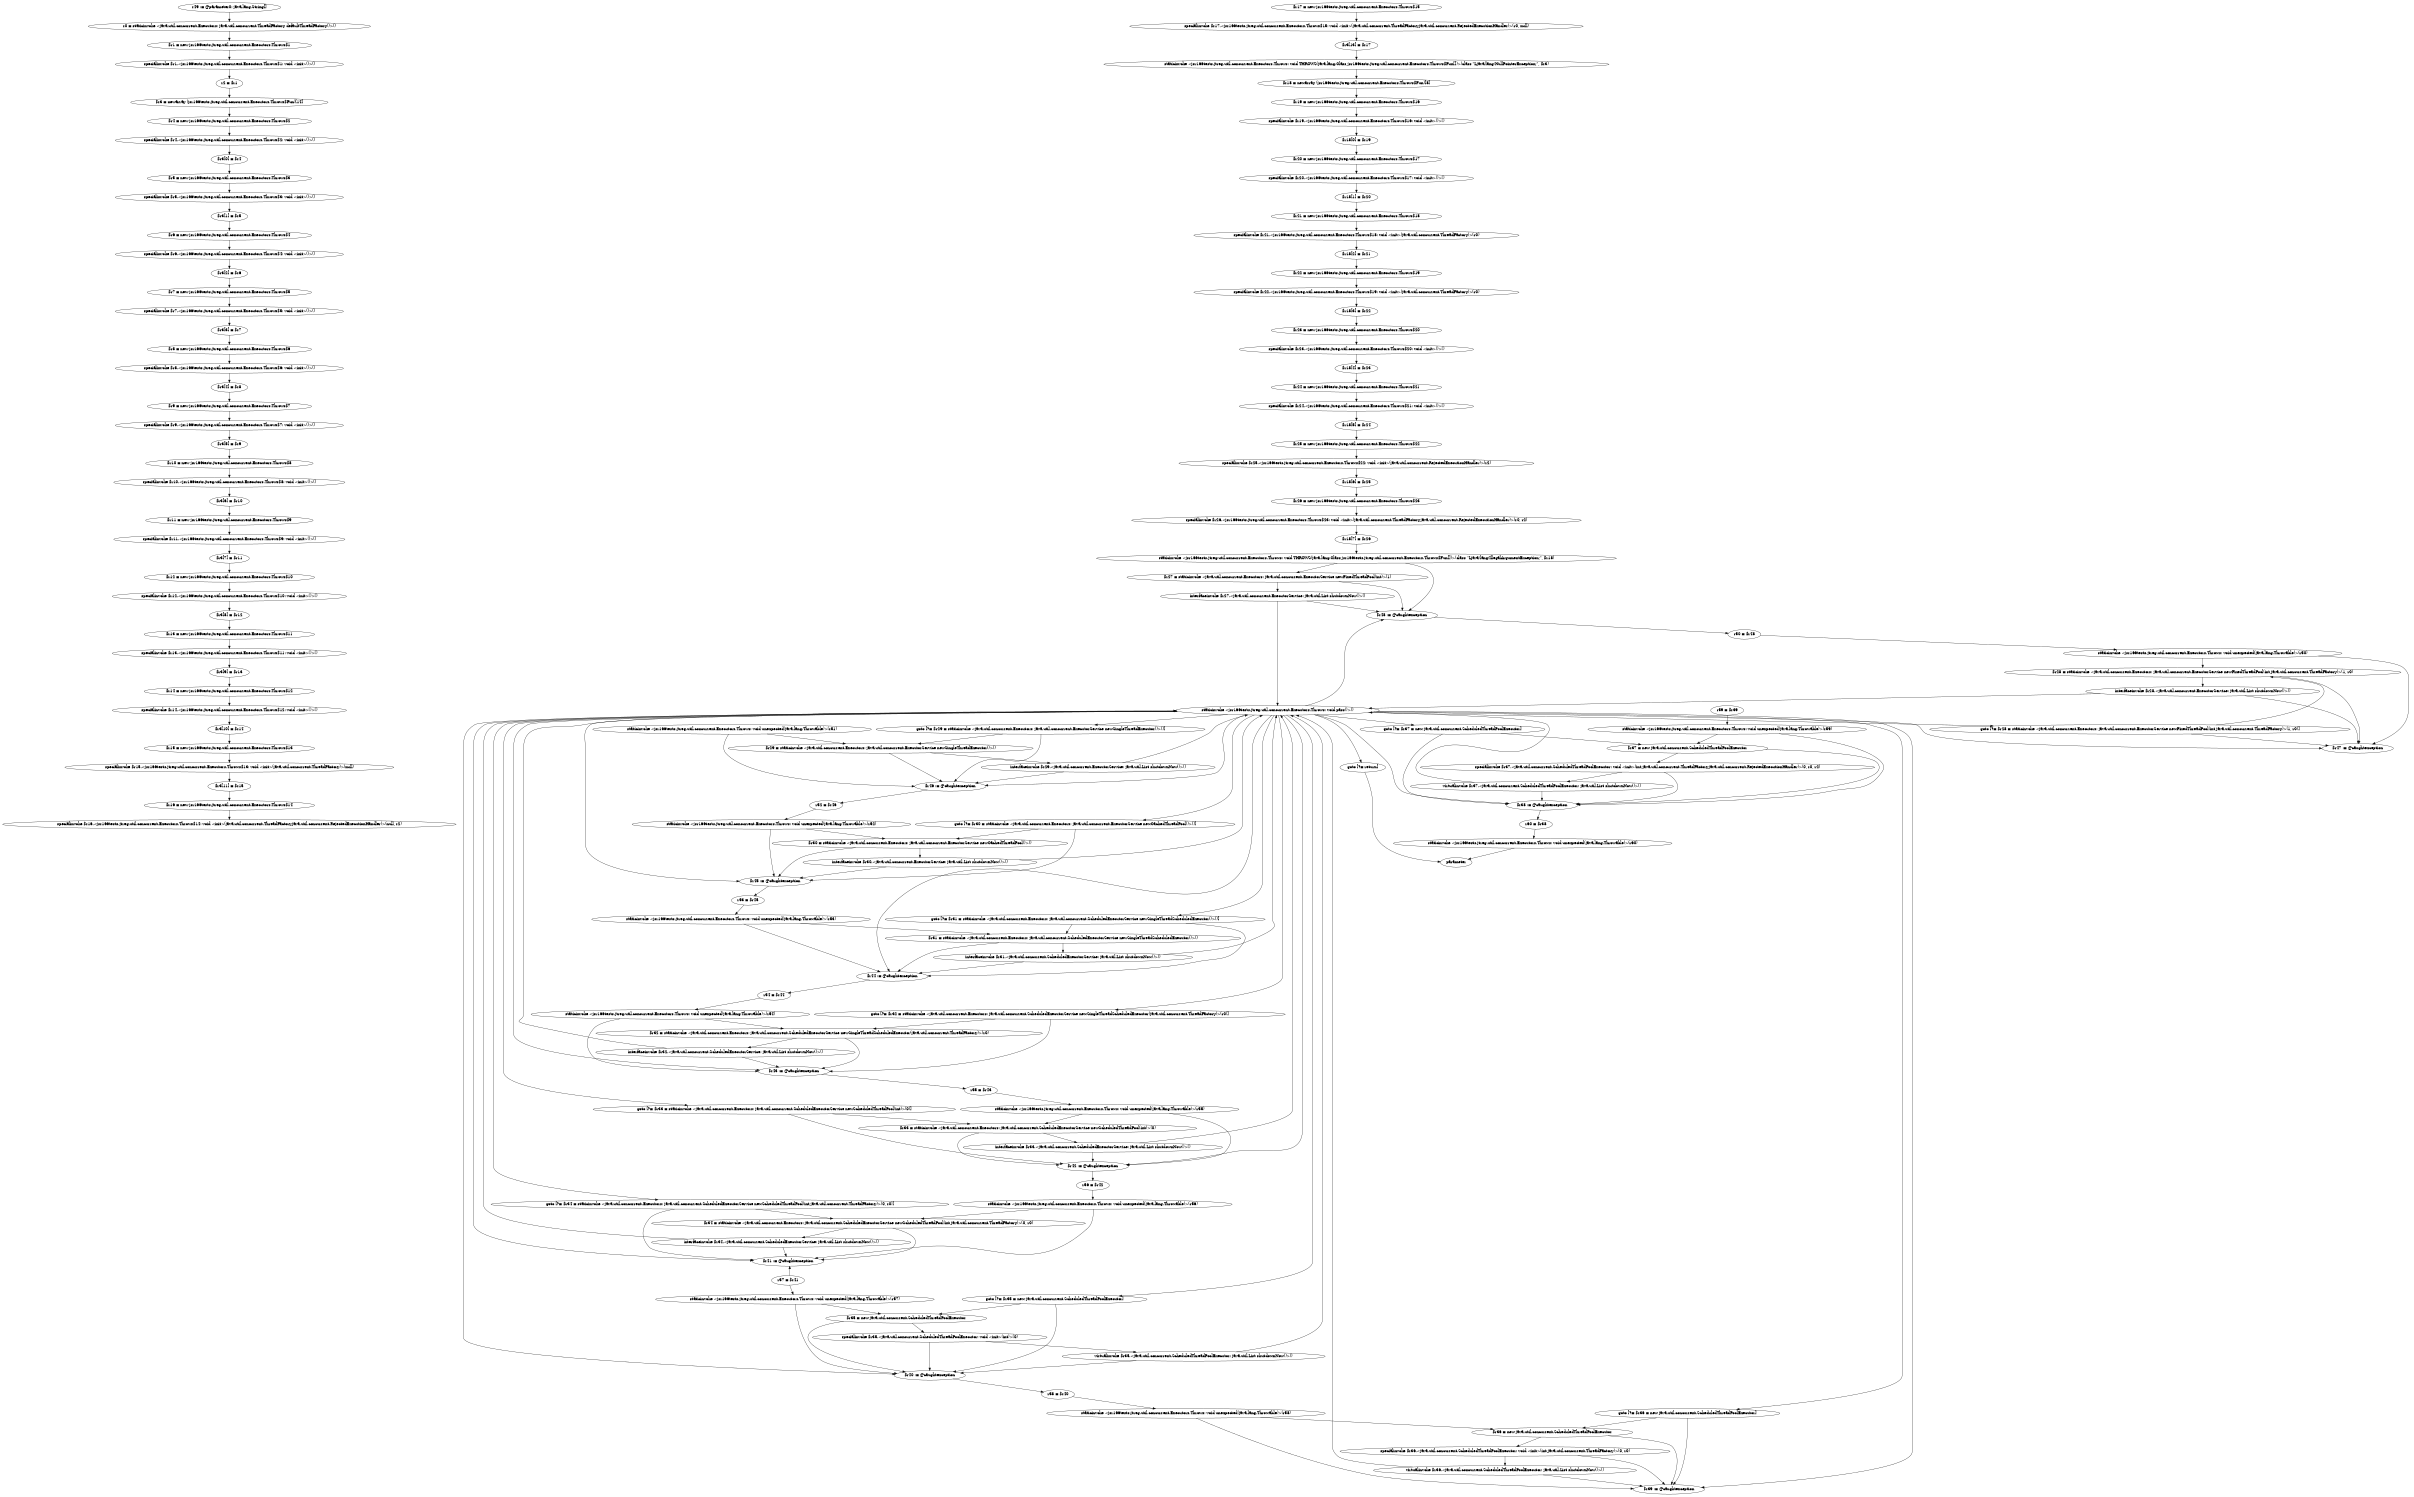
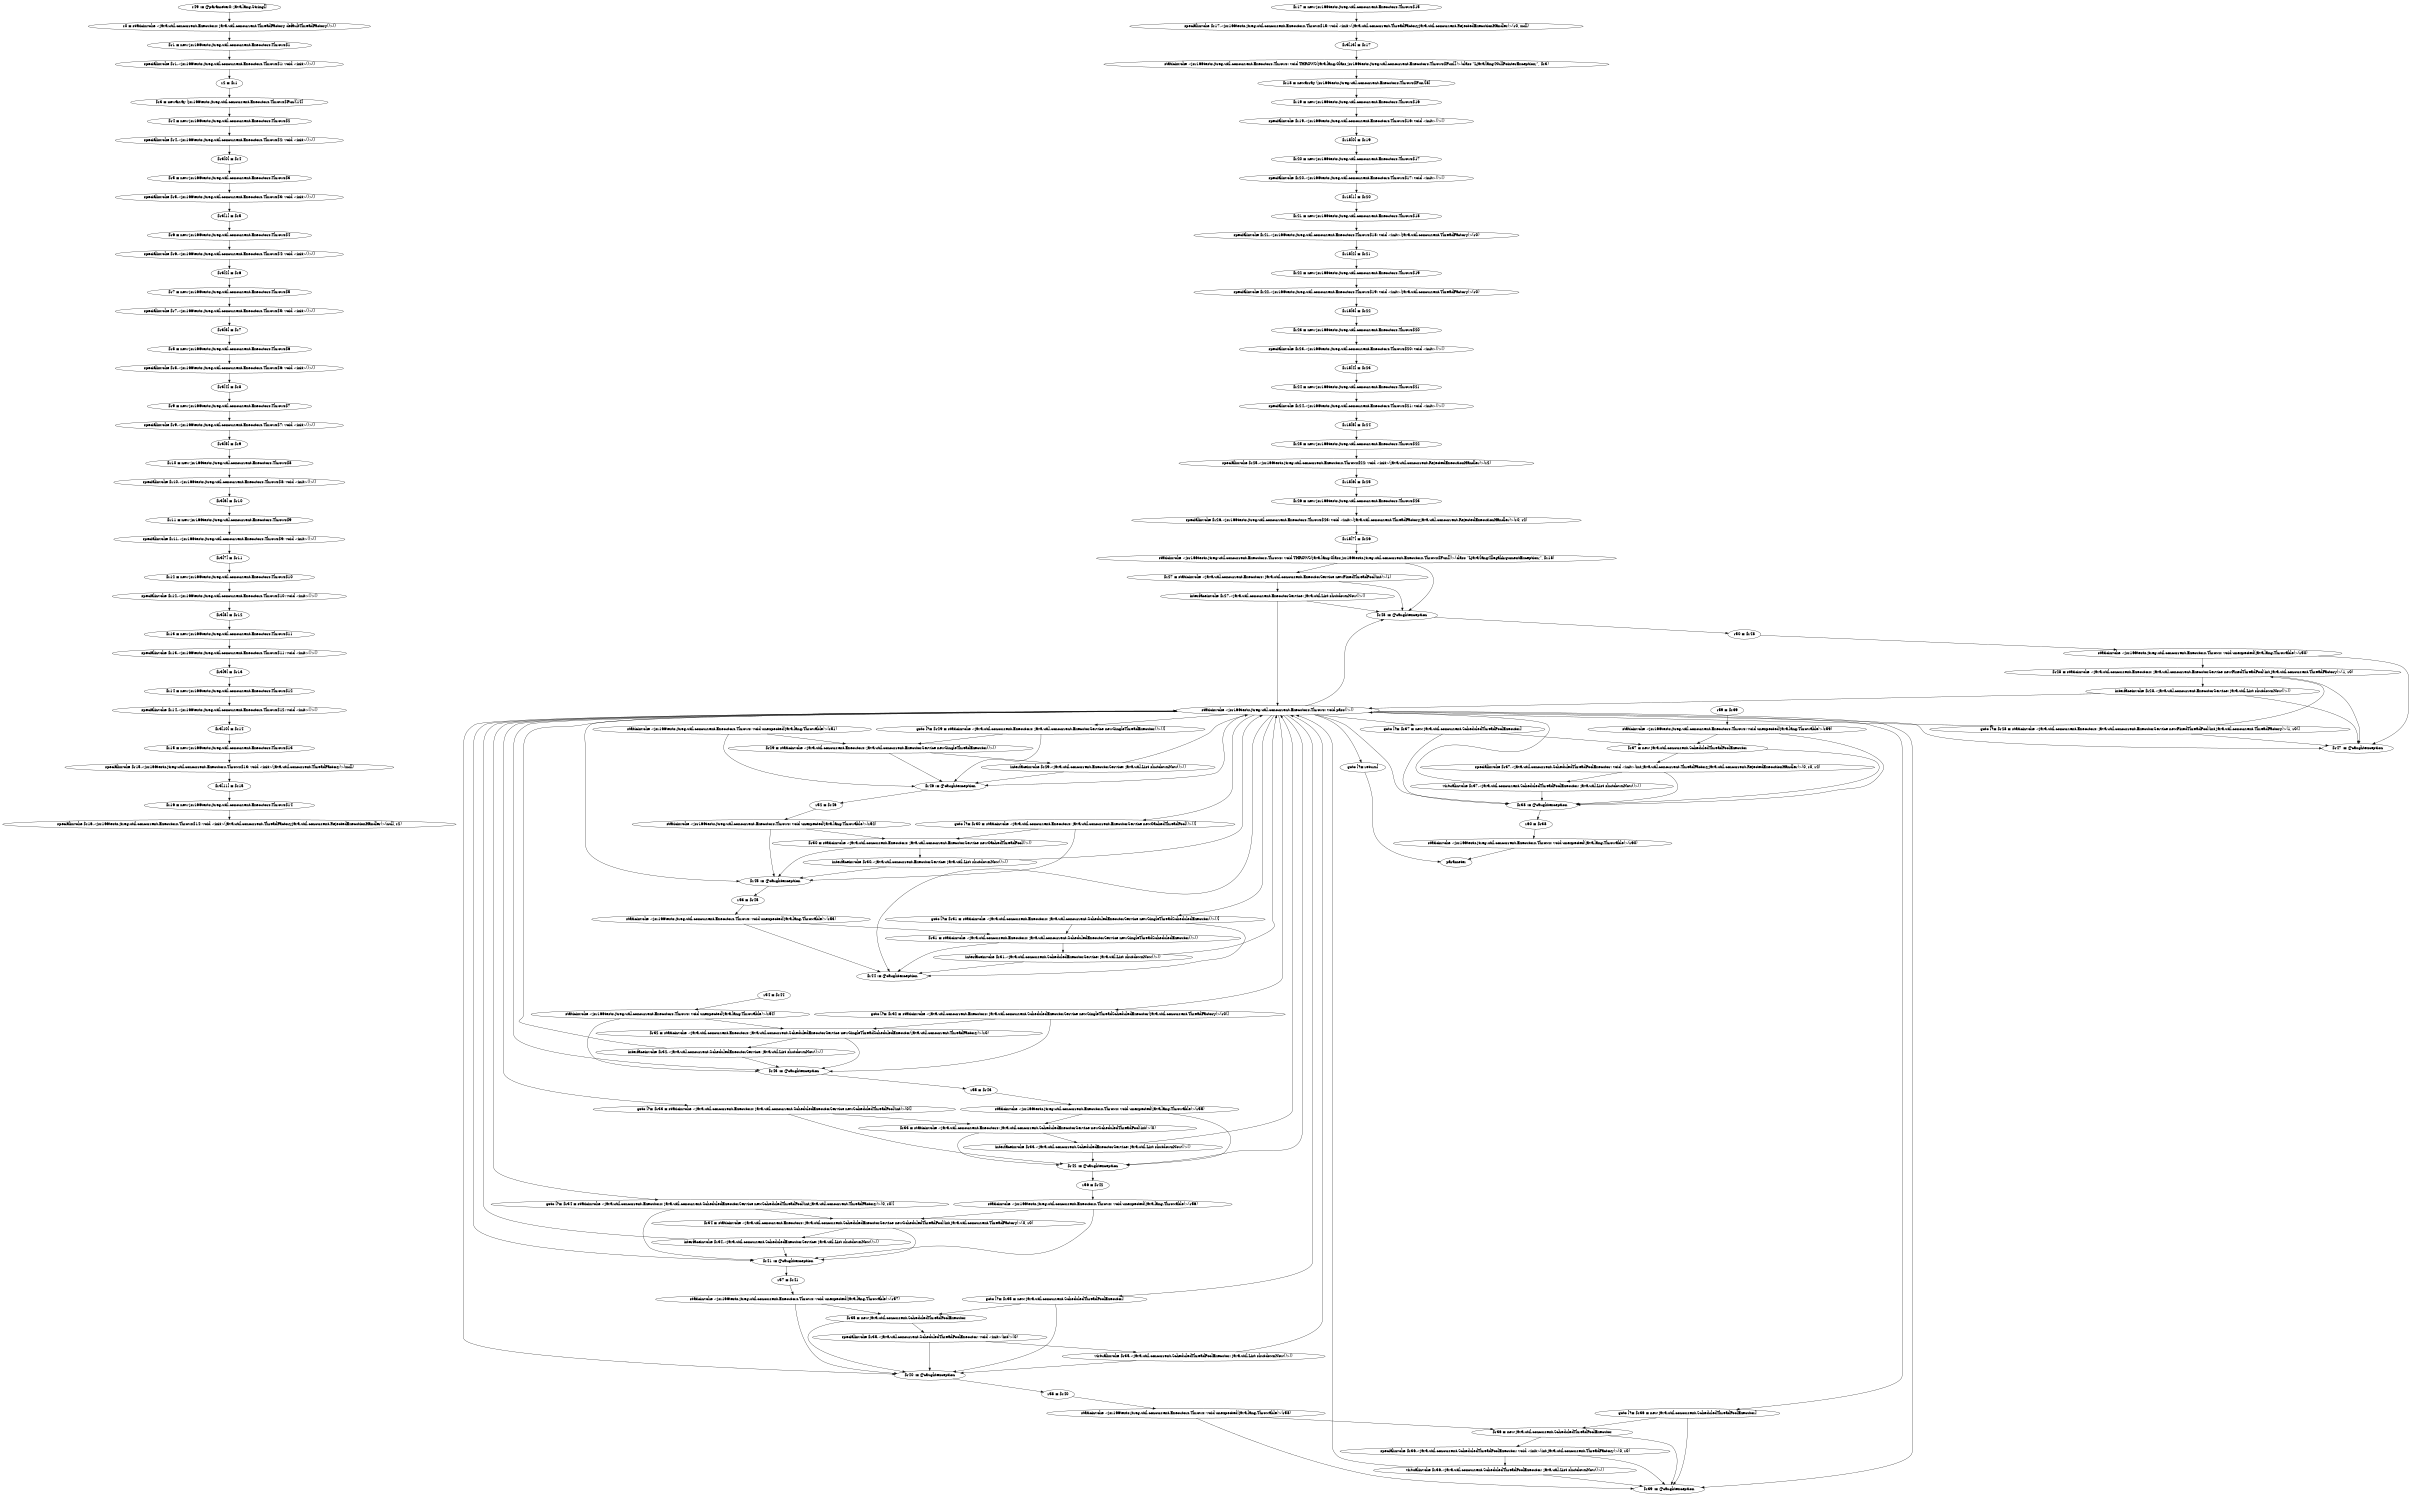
(830, 986) -> none
(790, 1272) -> (786, 1270)
